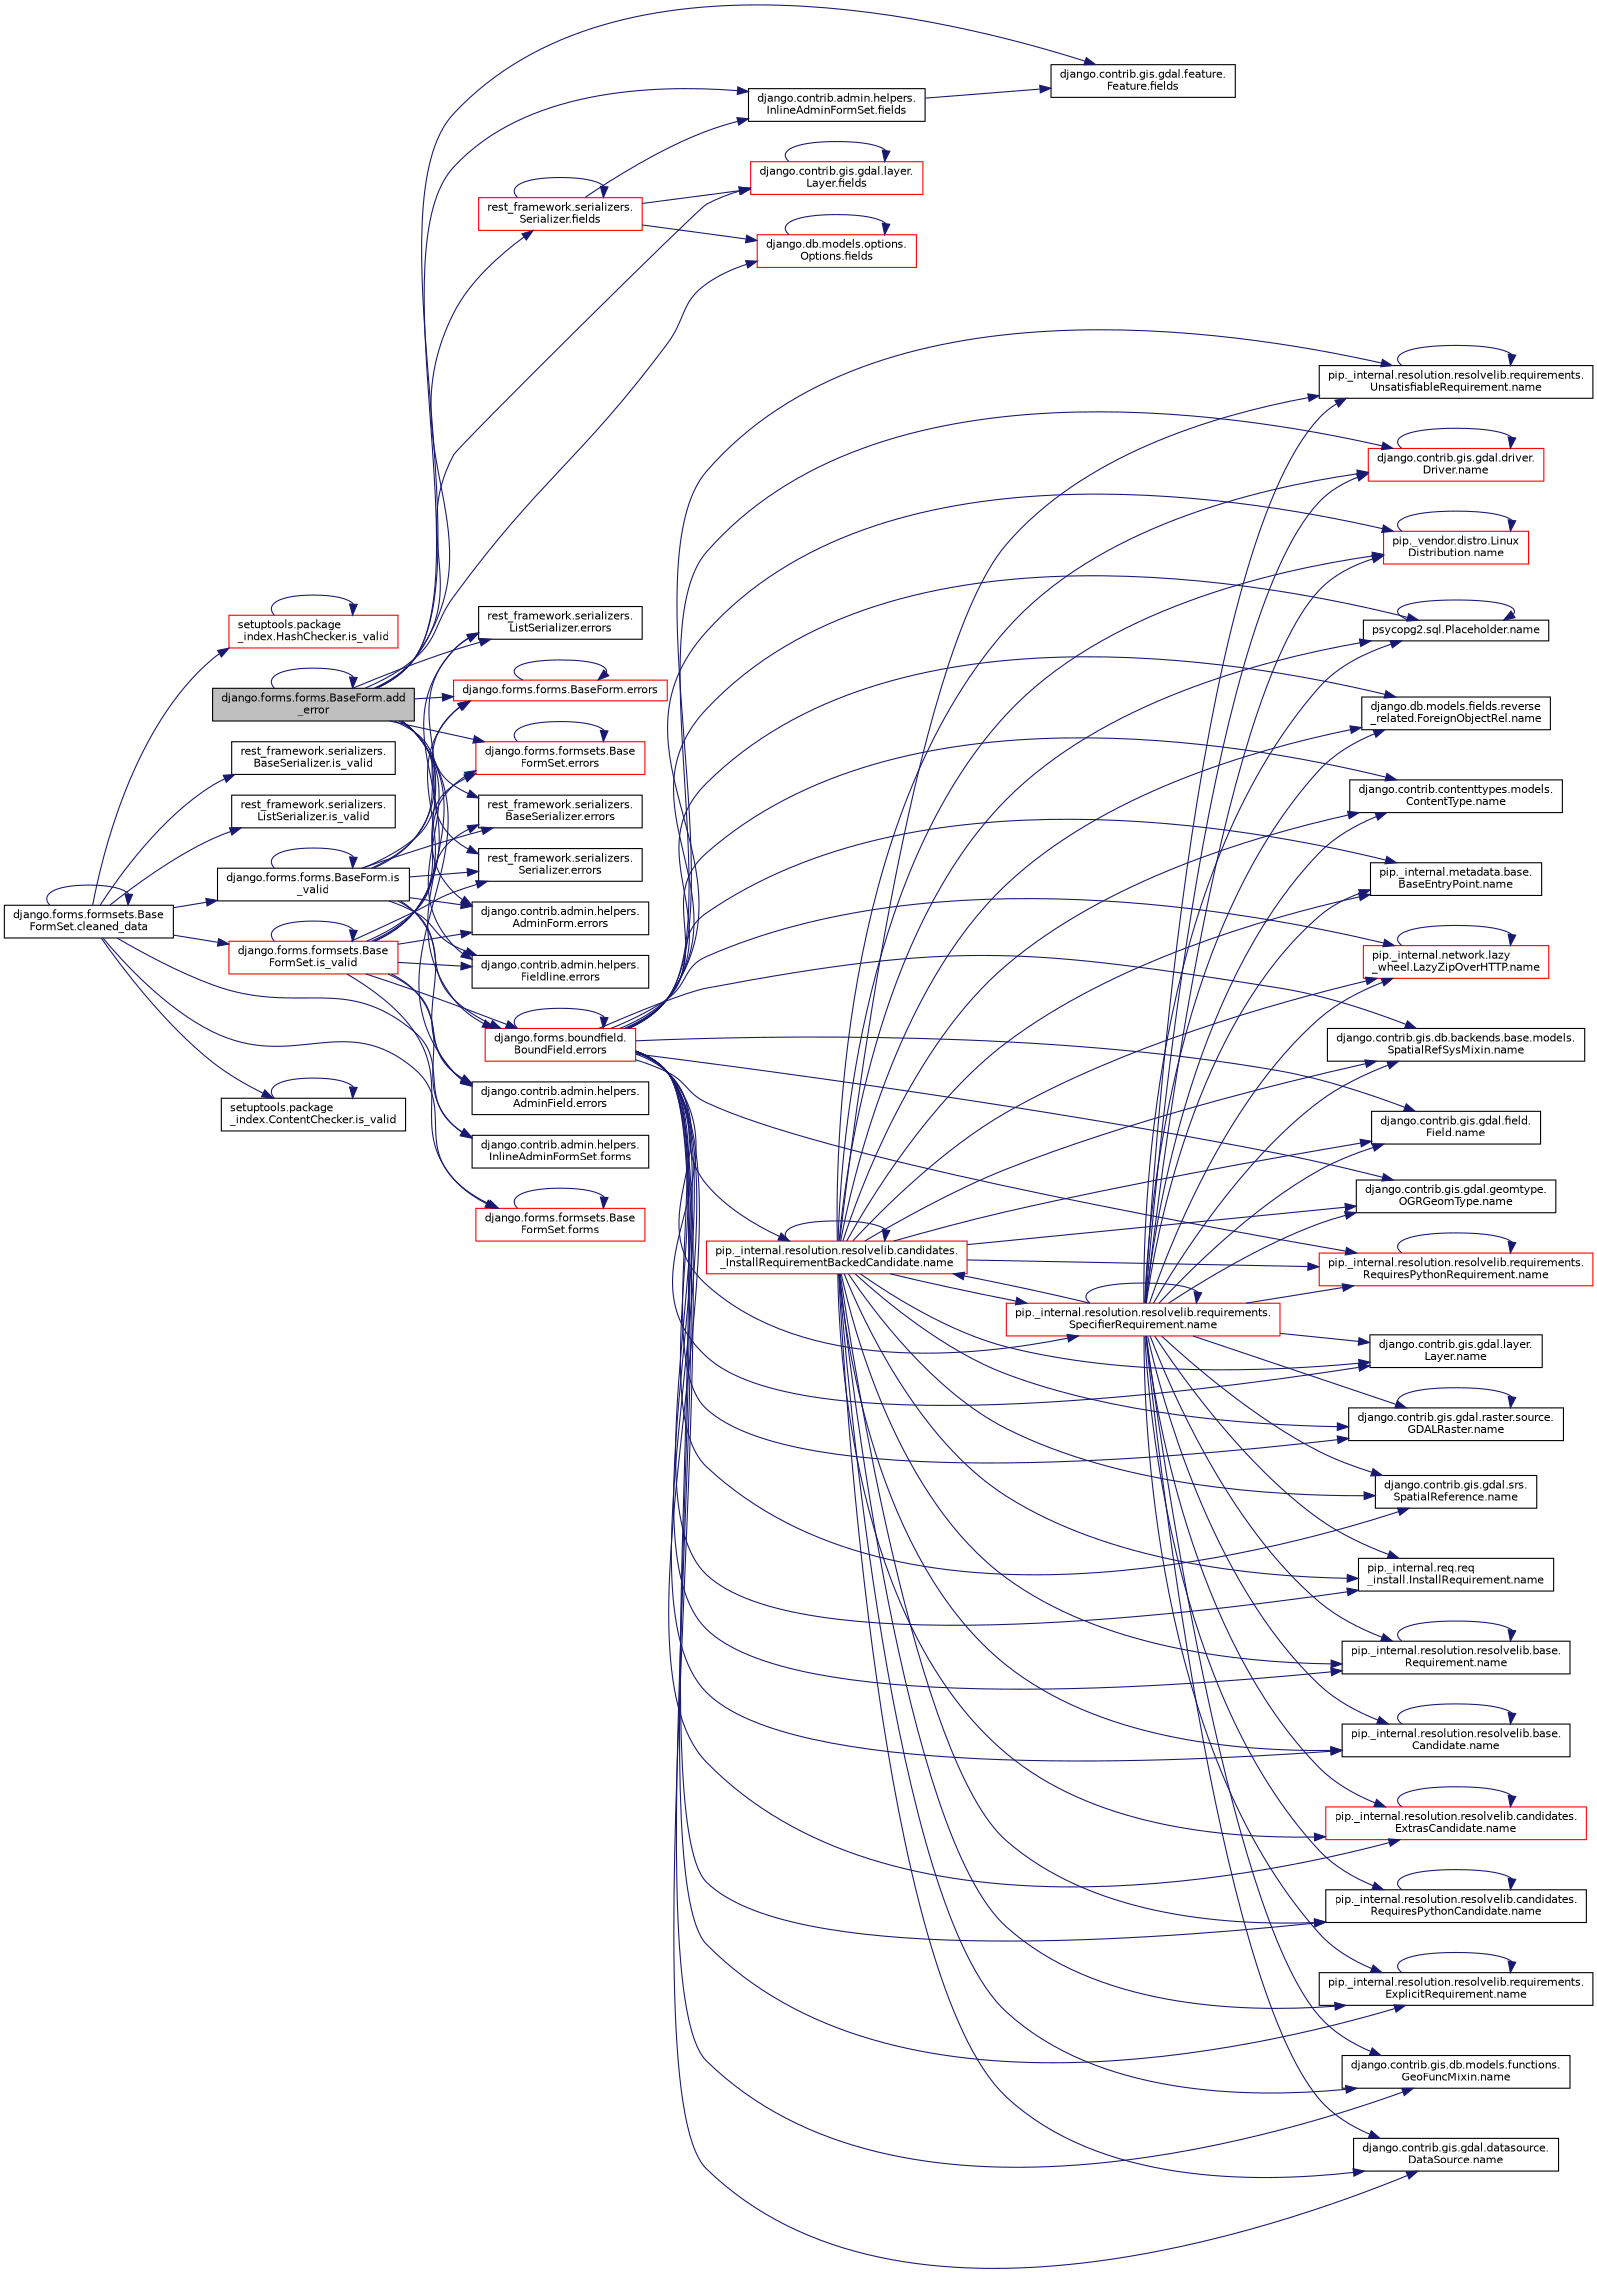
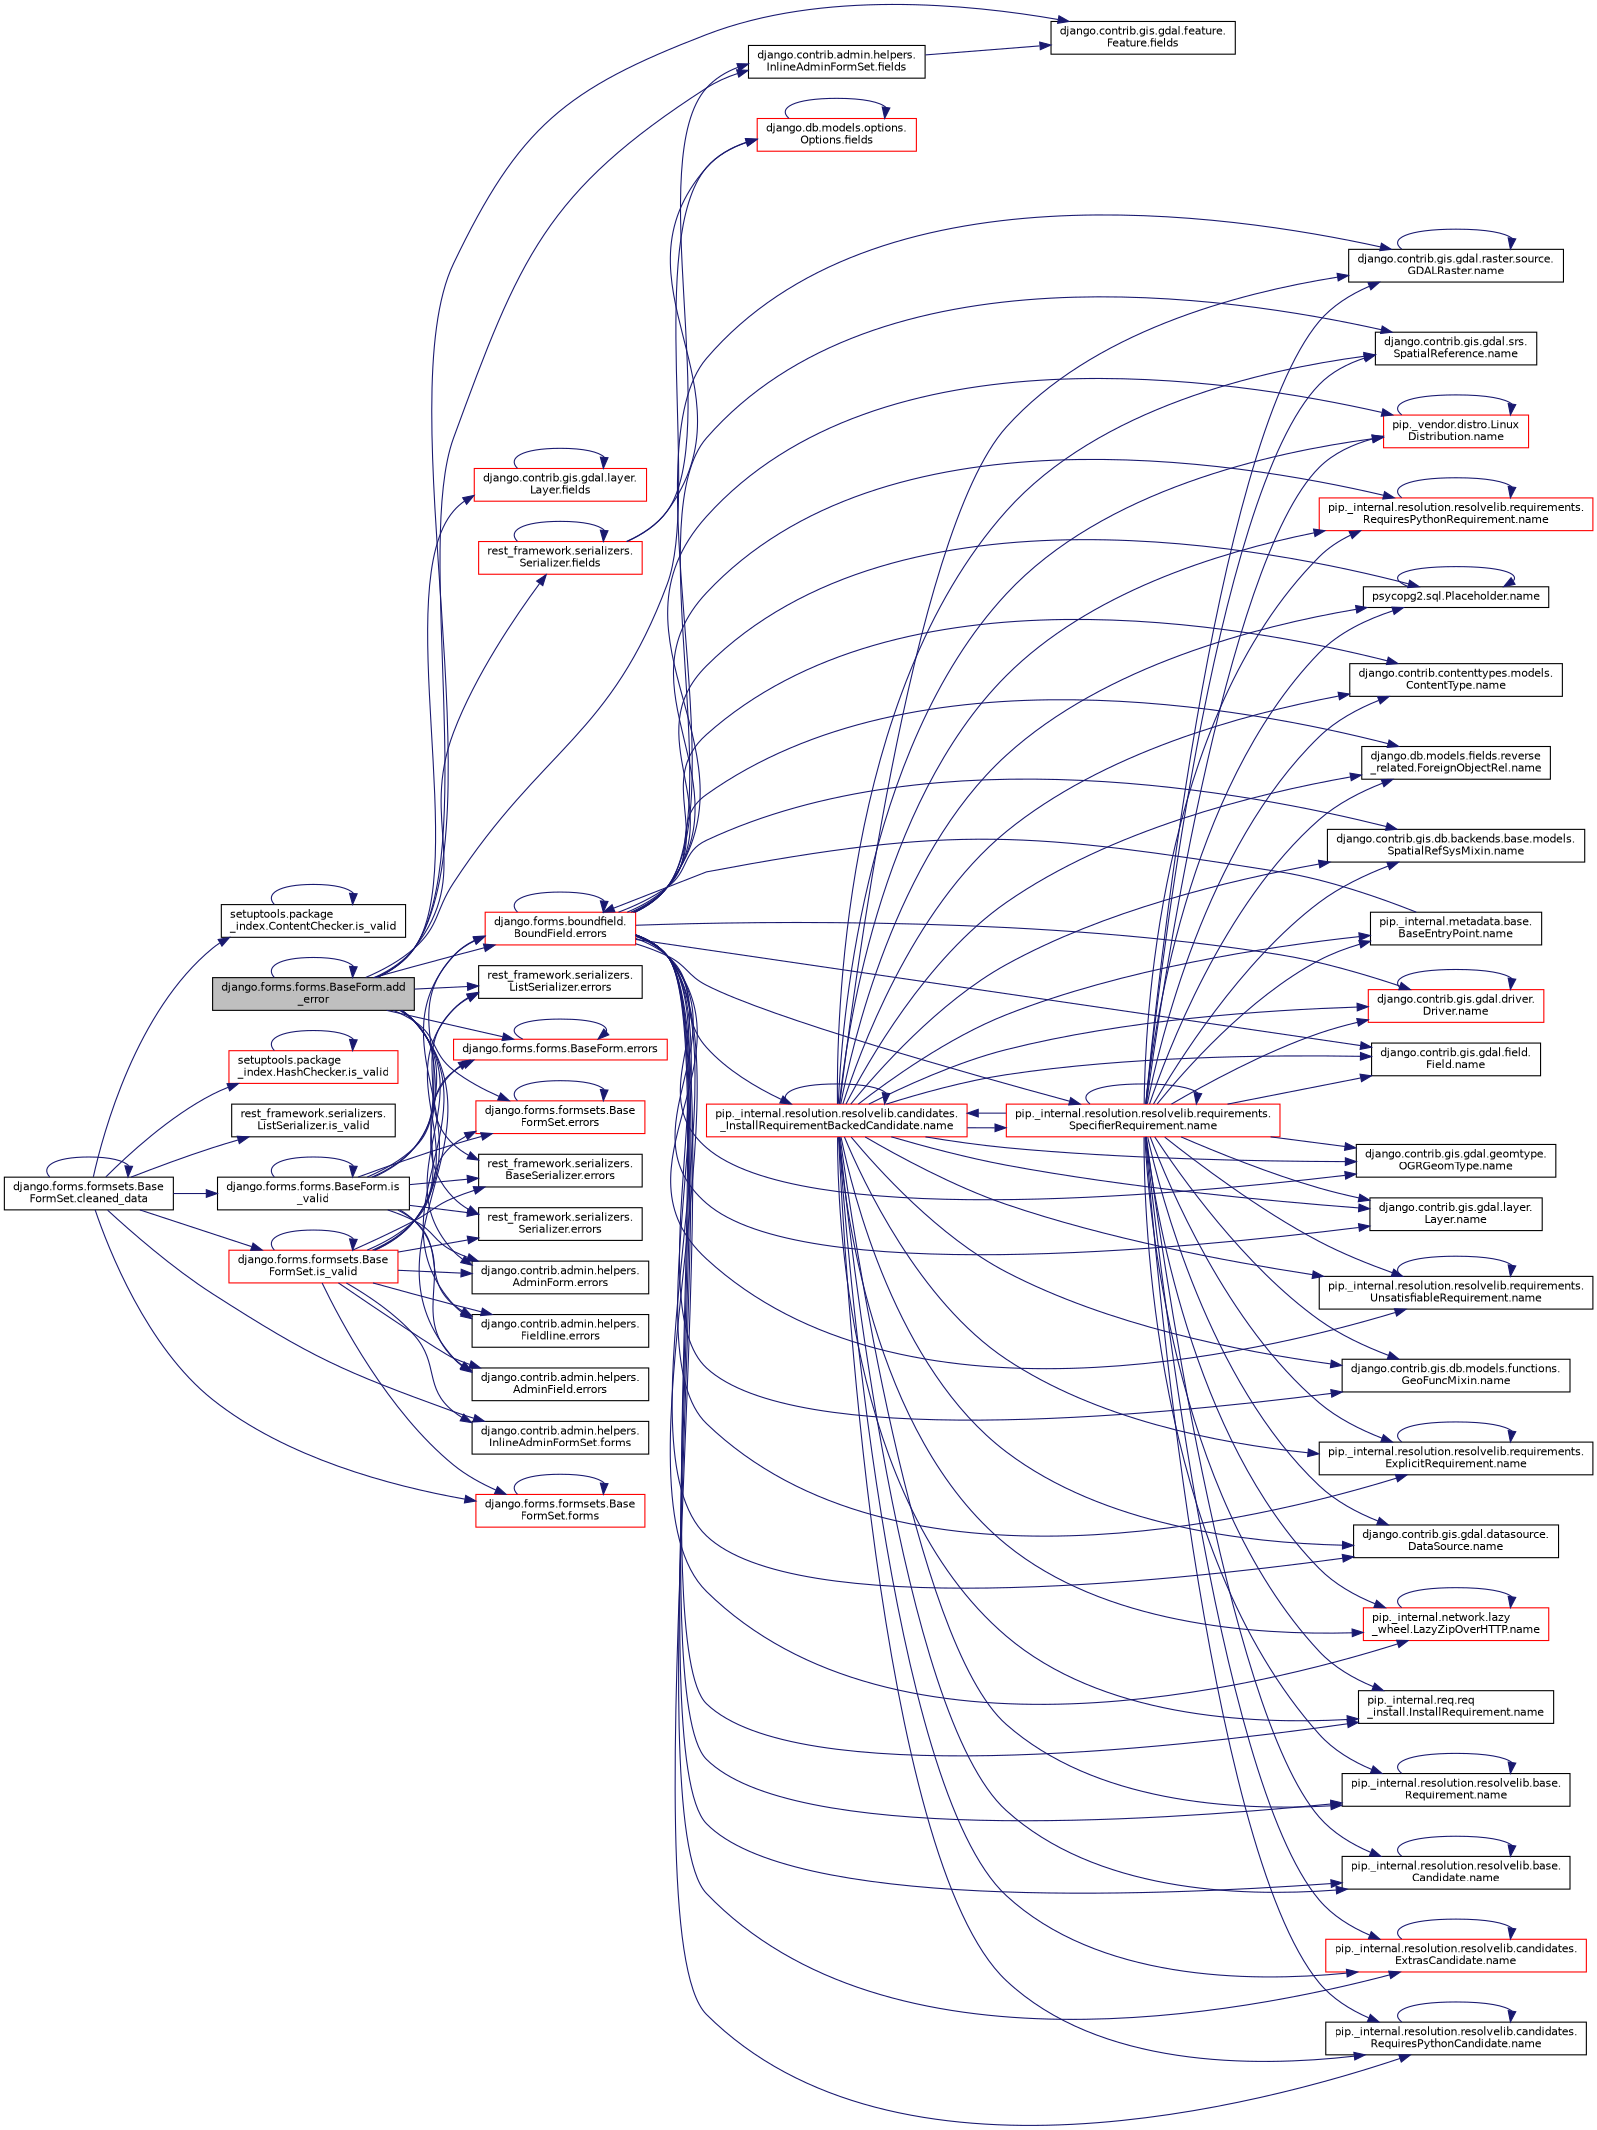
(691, 197) -> none
(313, 758) -> none
(963, 826) -> (1014, 840)
